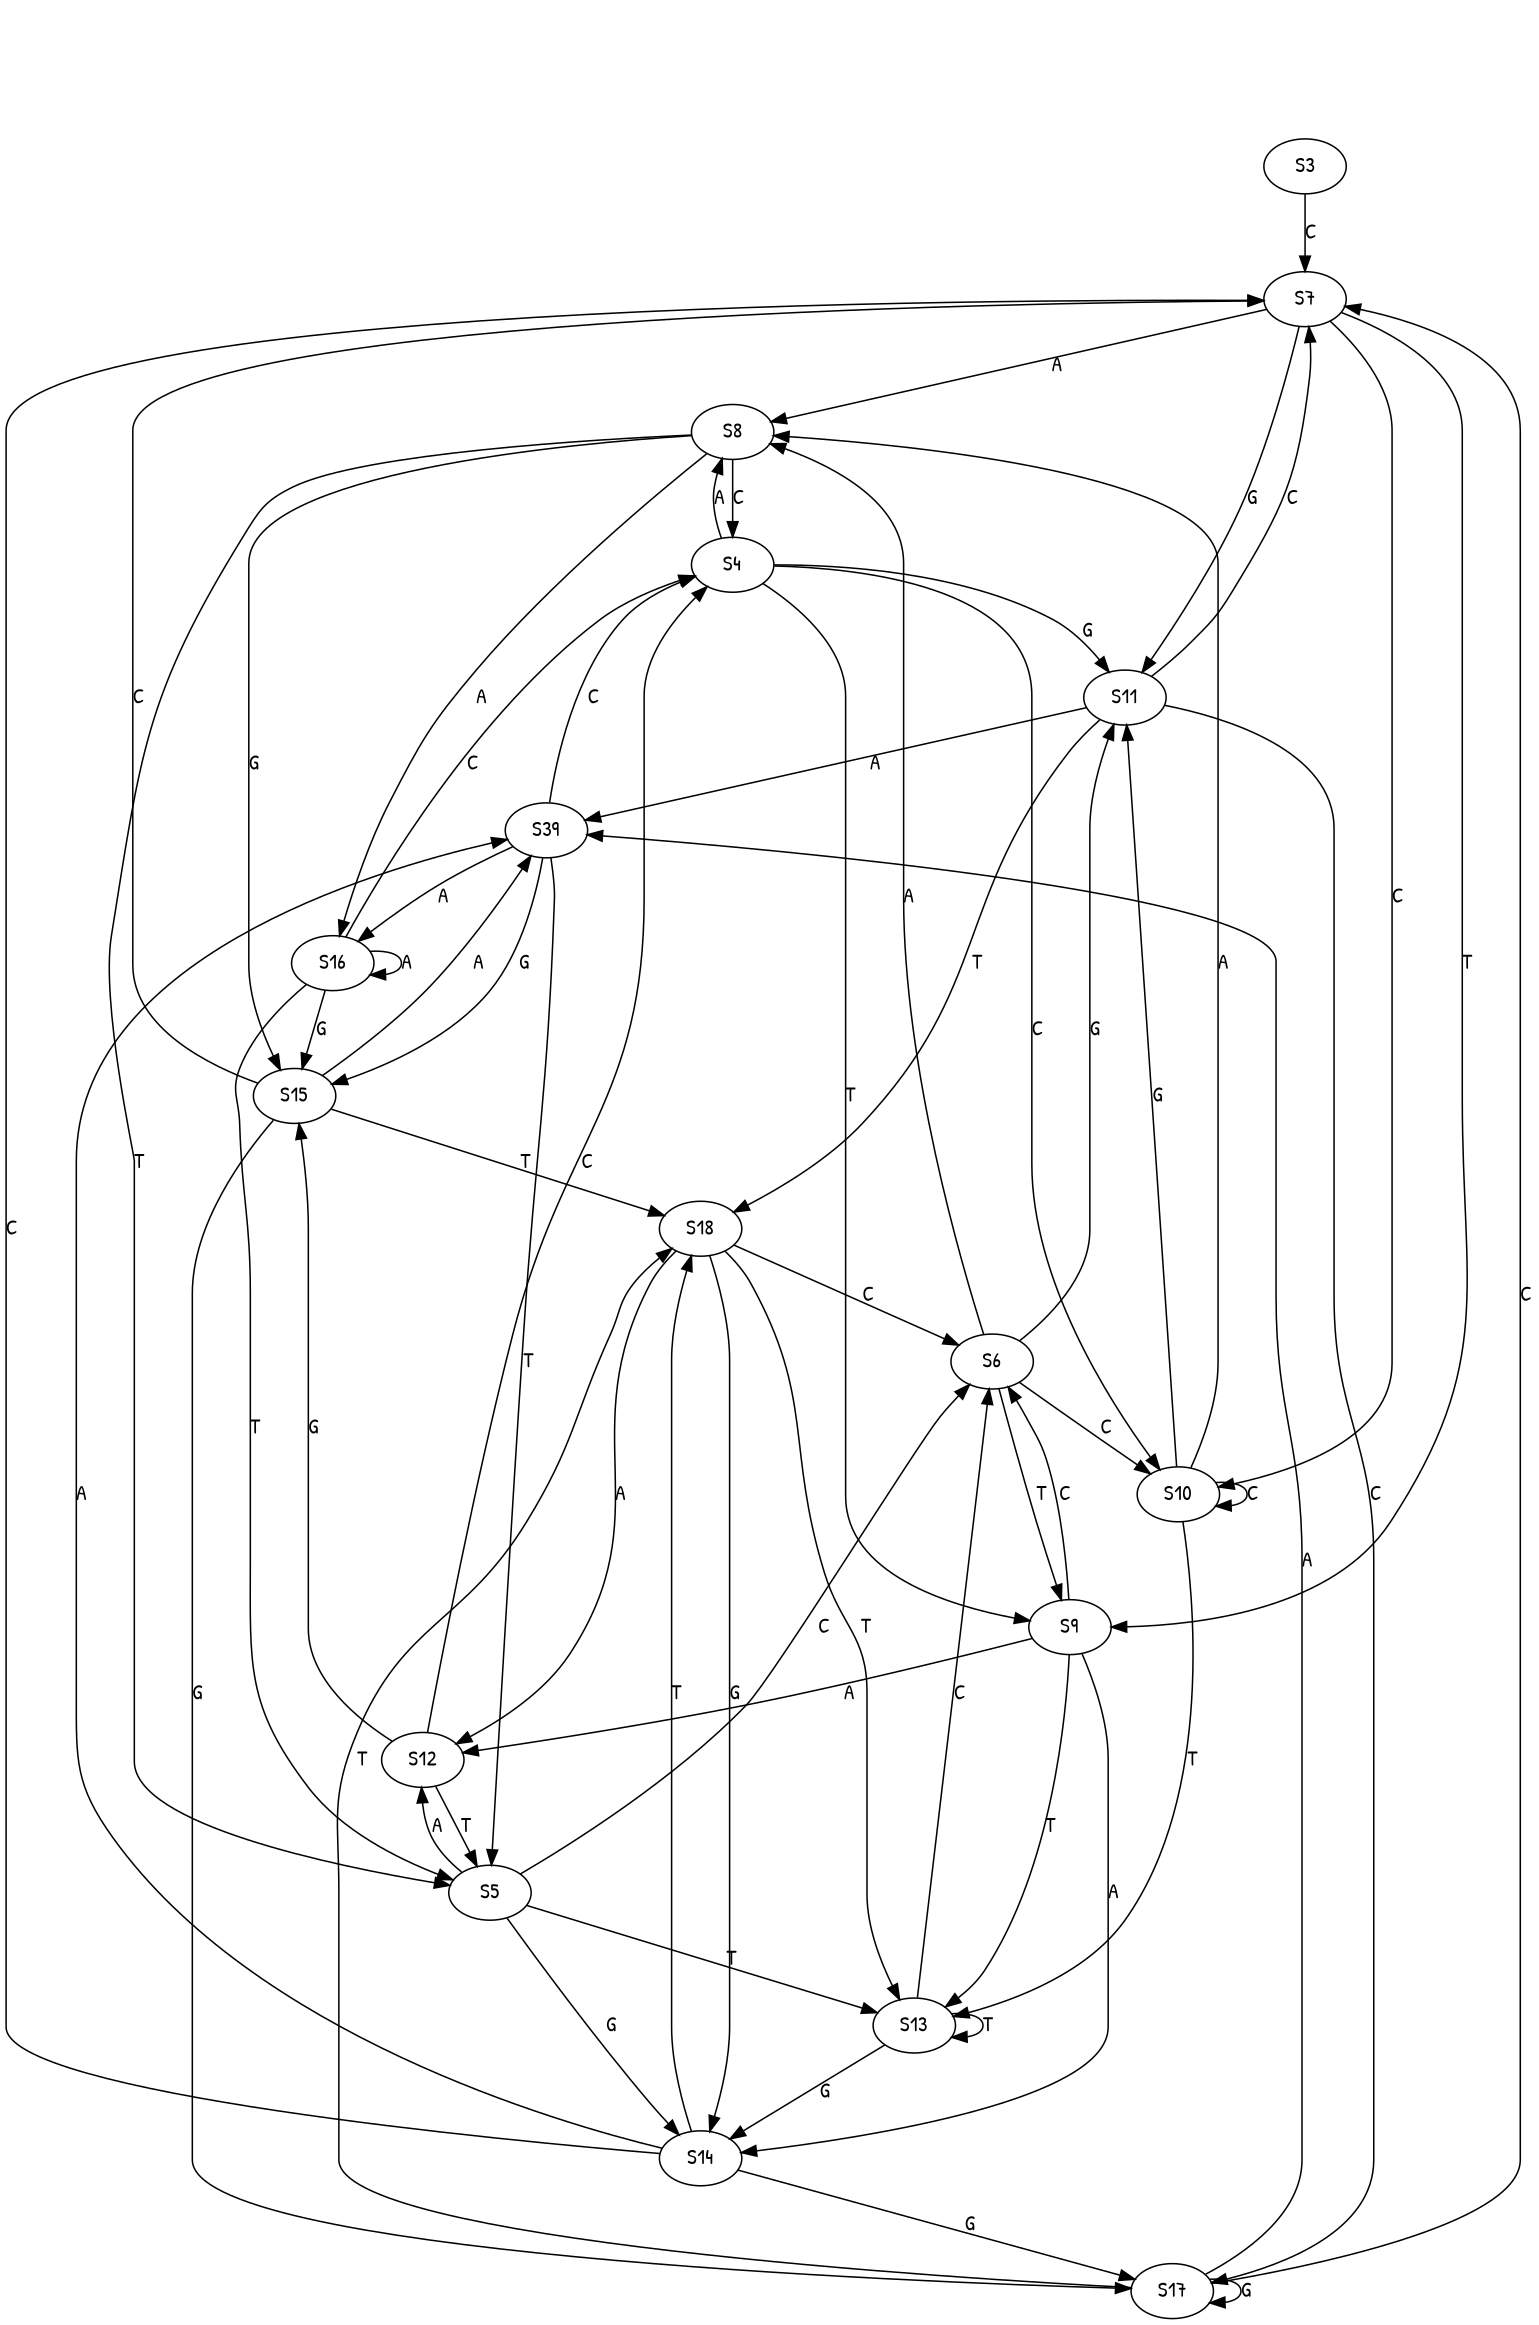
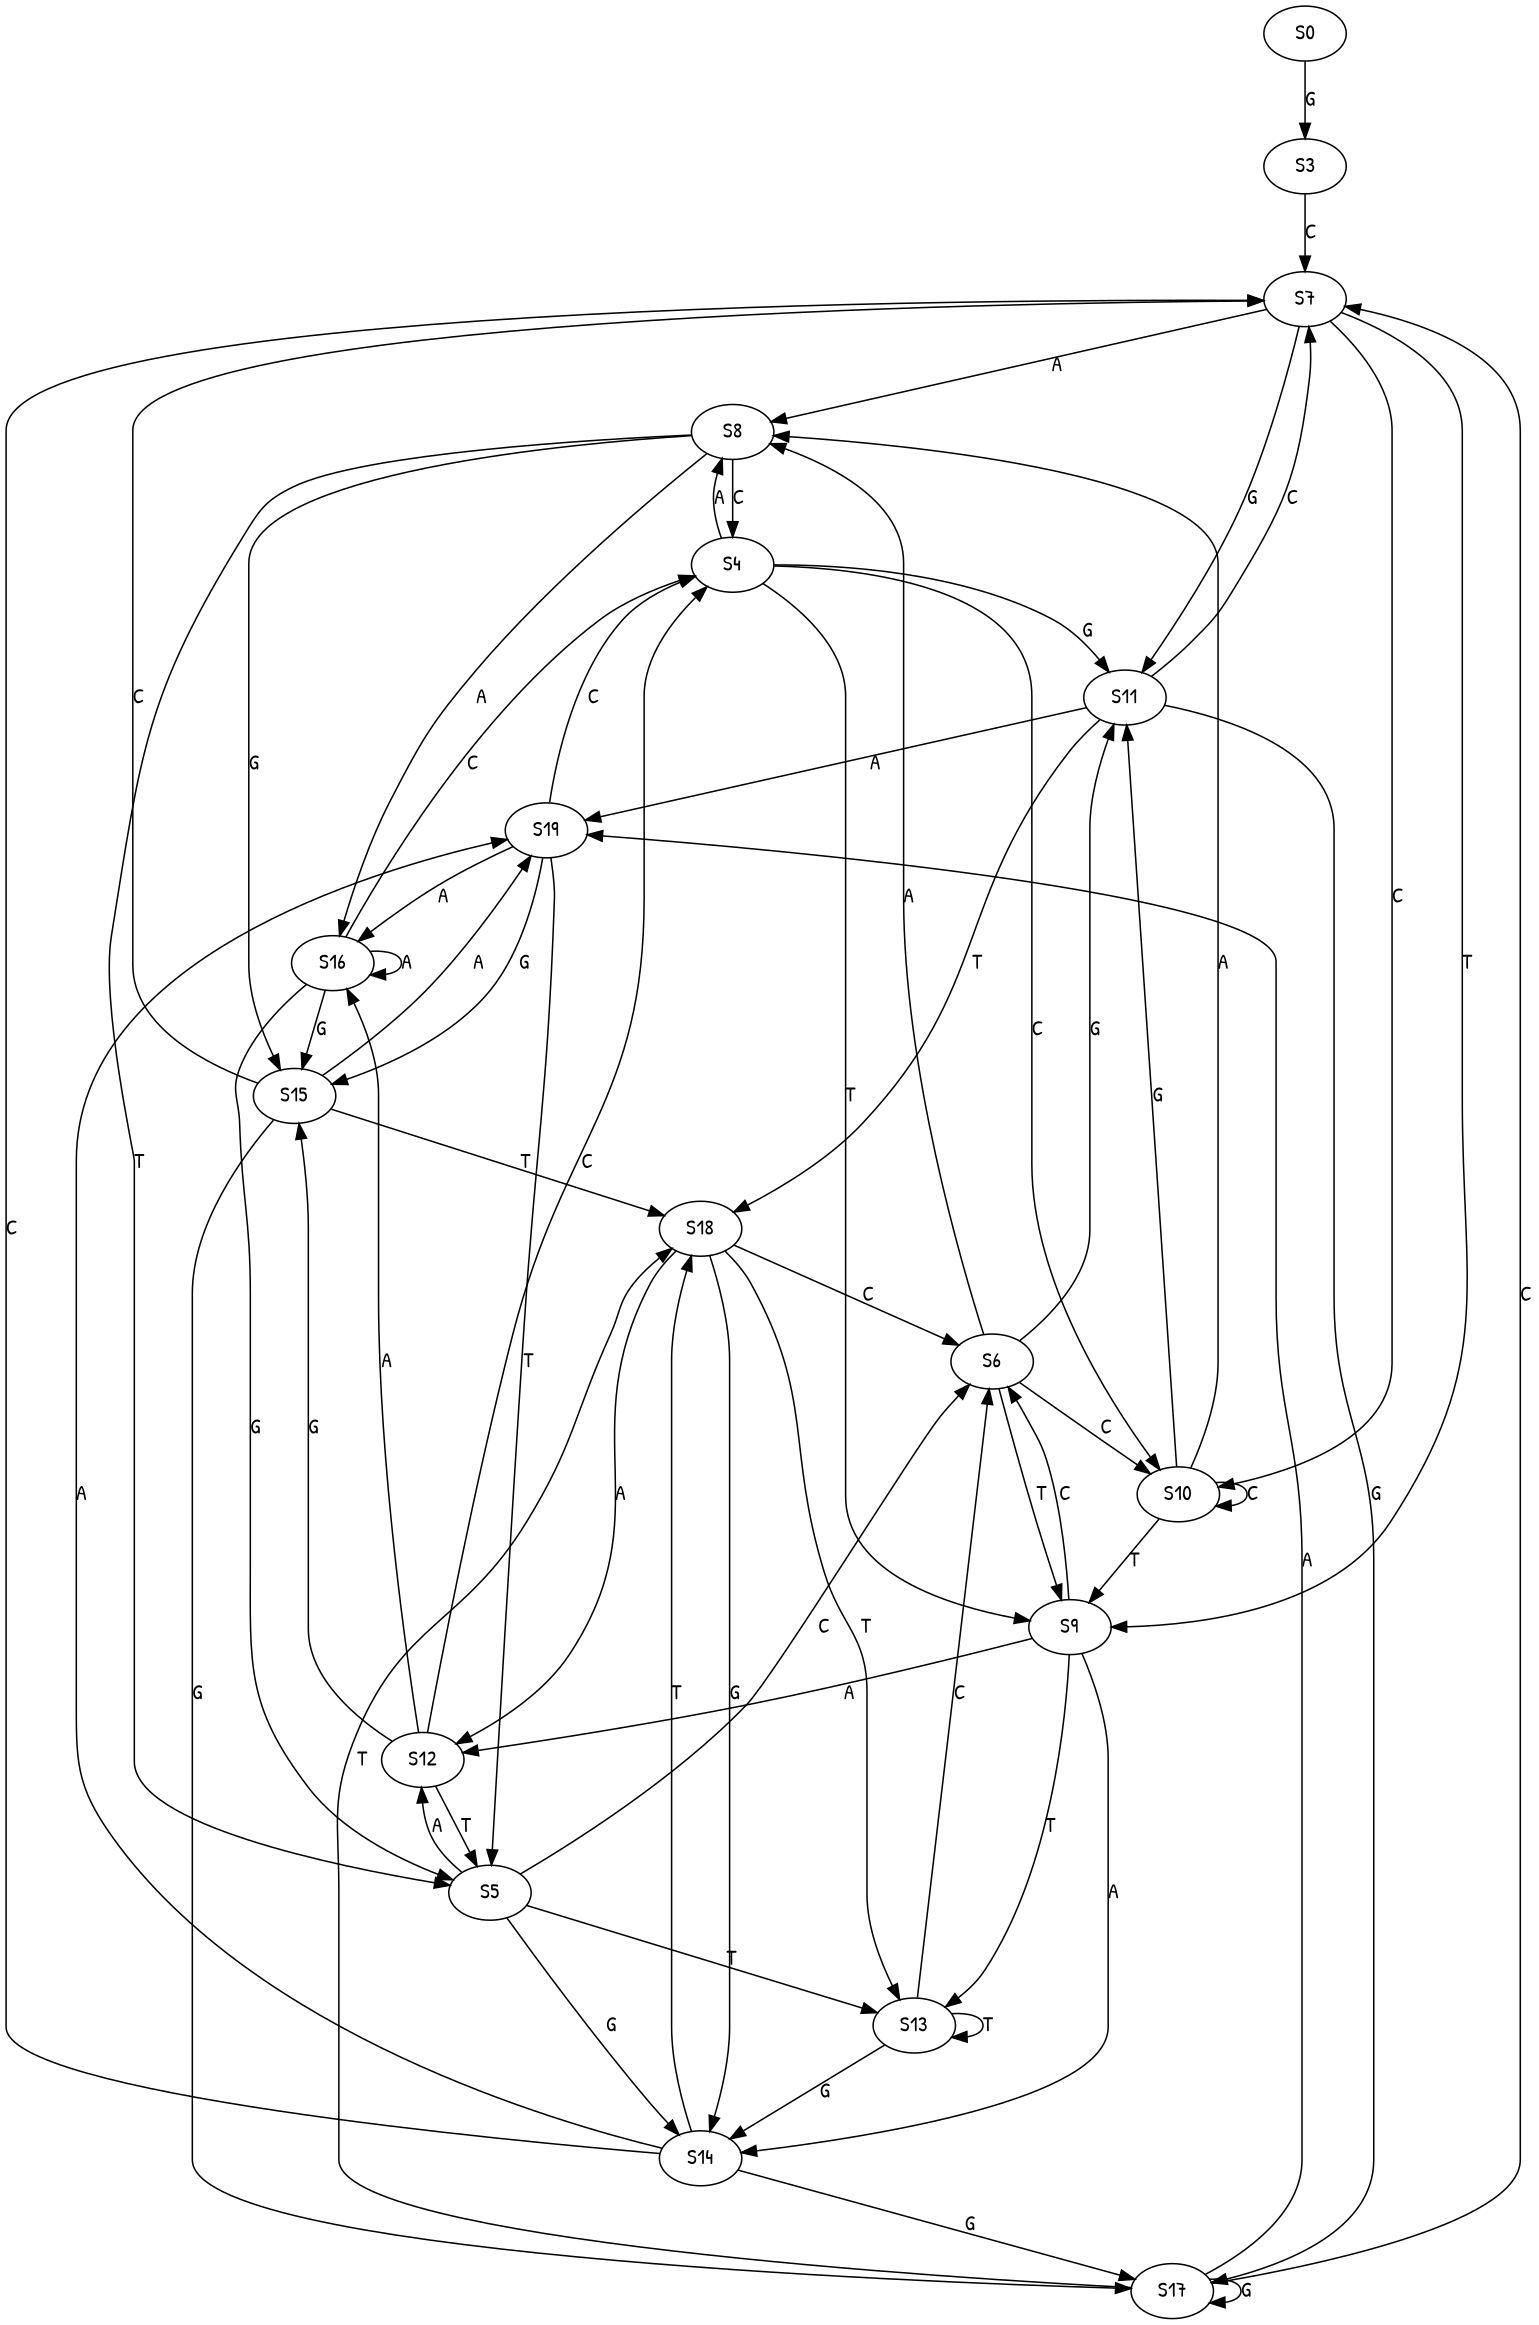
none -> (1305, 34)
(546, 830) -> (546, 830)
none -> (380, 1367)
(256, 1428) -> (256, 1428)
(1376, 1494) -> (1376, 1494)
(1172, 1818) -> (1129, 1555)
